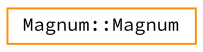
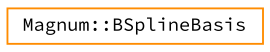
(102, 26) -> (135, 26)
